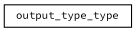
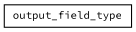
(68, 16) -> (68, 16)
